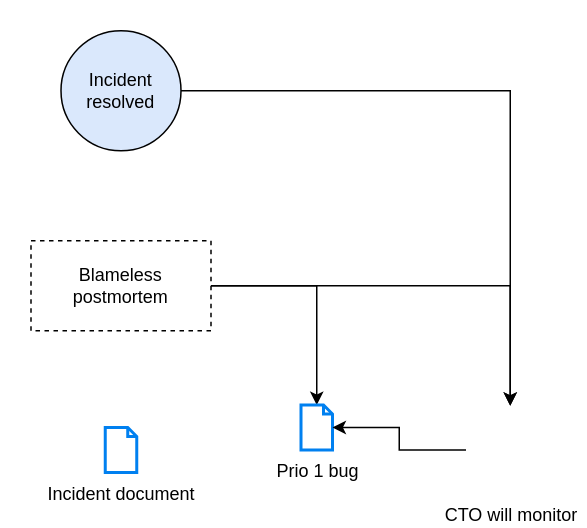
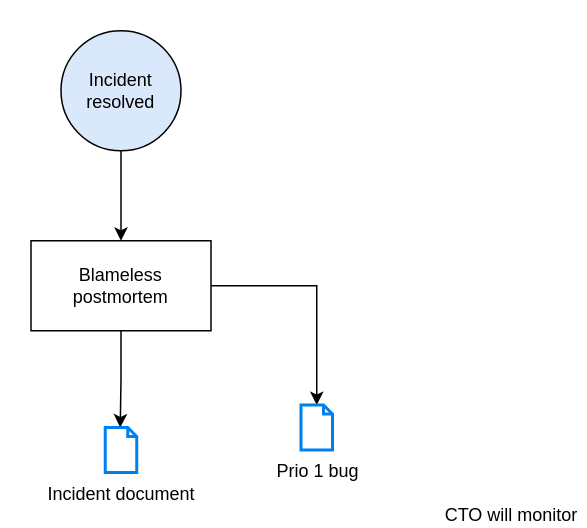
(441, 91) -> (121, 191)
(121, 286) -> (121, 286)
(413, 286) -> (121, 374)
(399, 444) -> none
